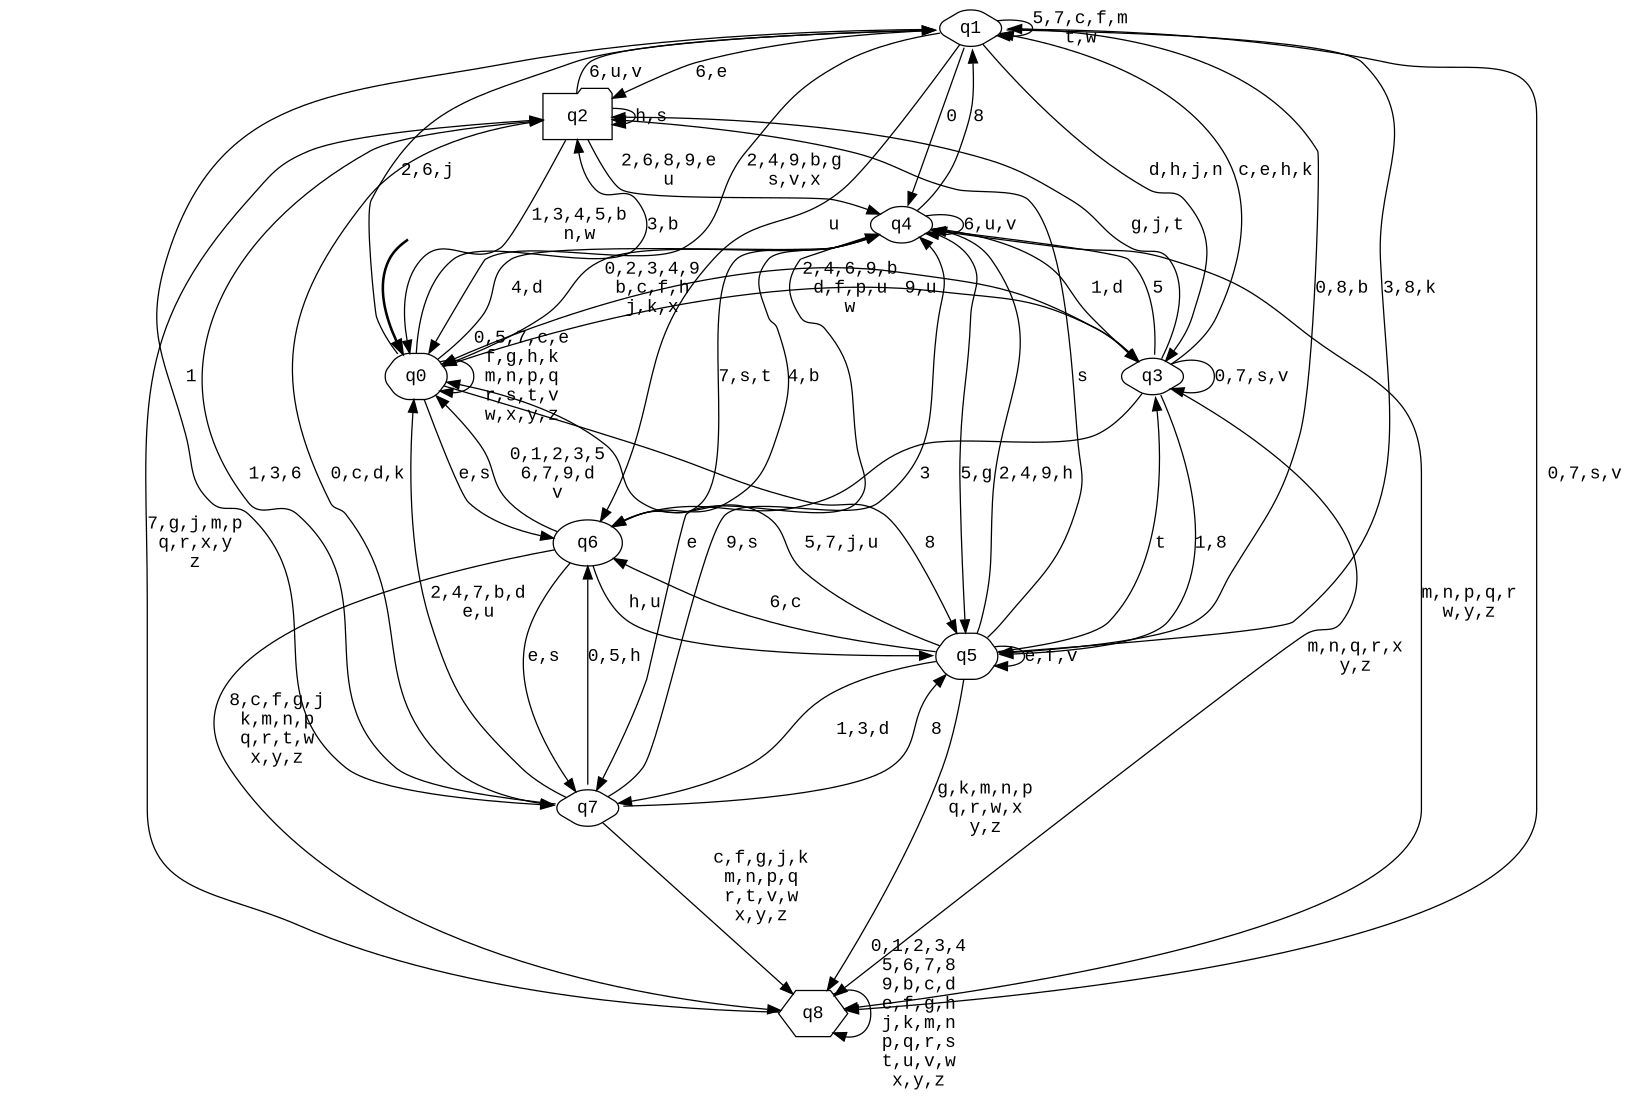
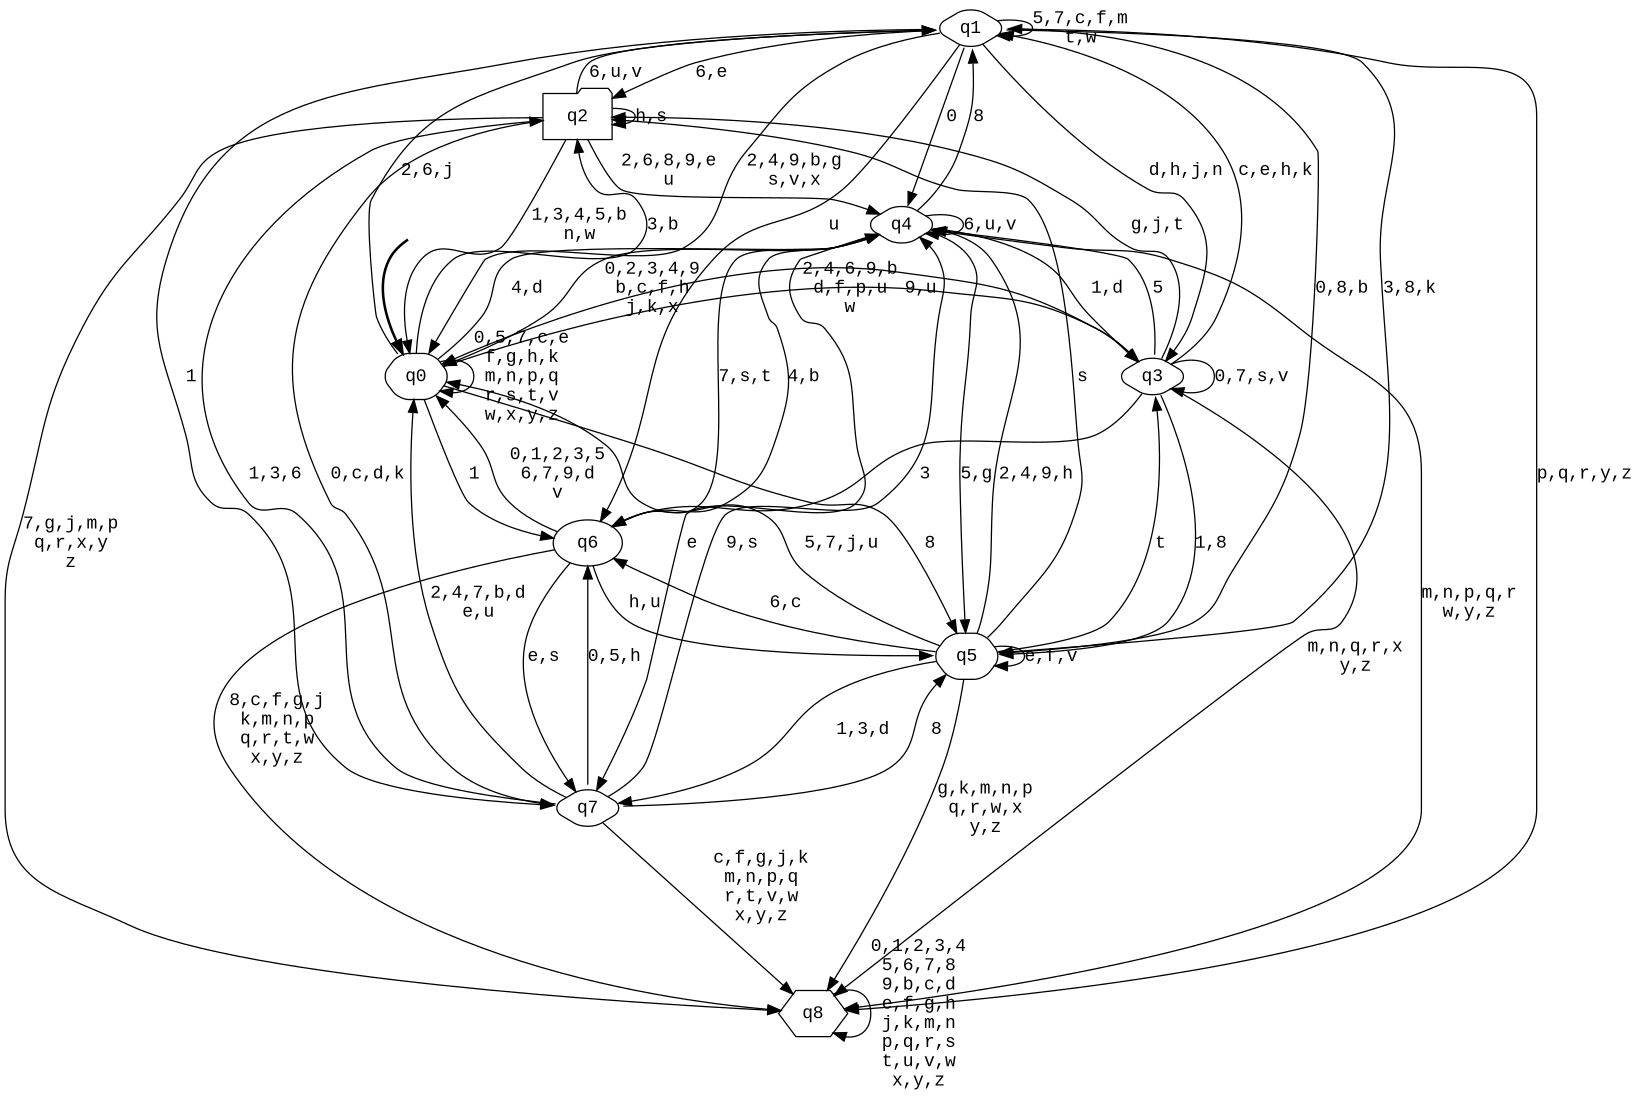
(474, 474) -> (474, 474)
(1585, 474) -> (1585, 474)
(147, 689) -> (5, 701)
